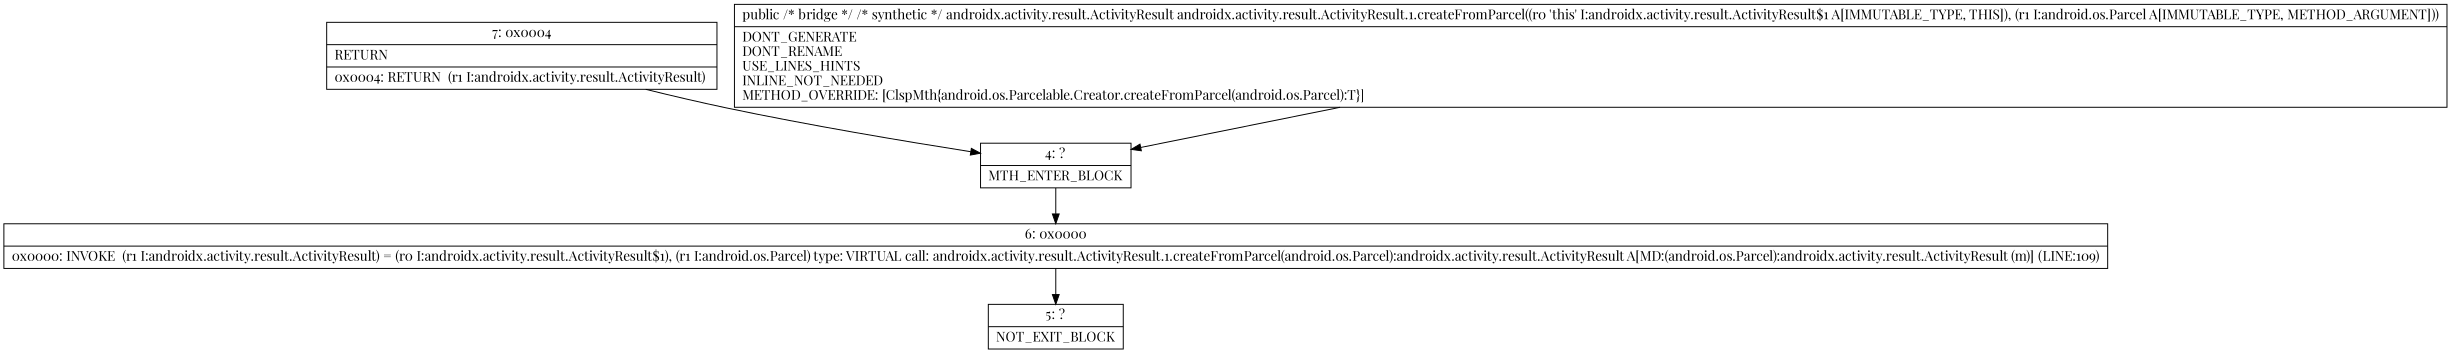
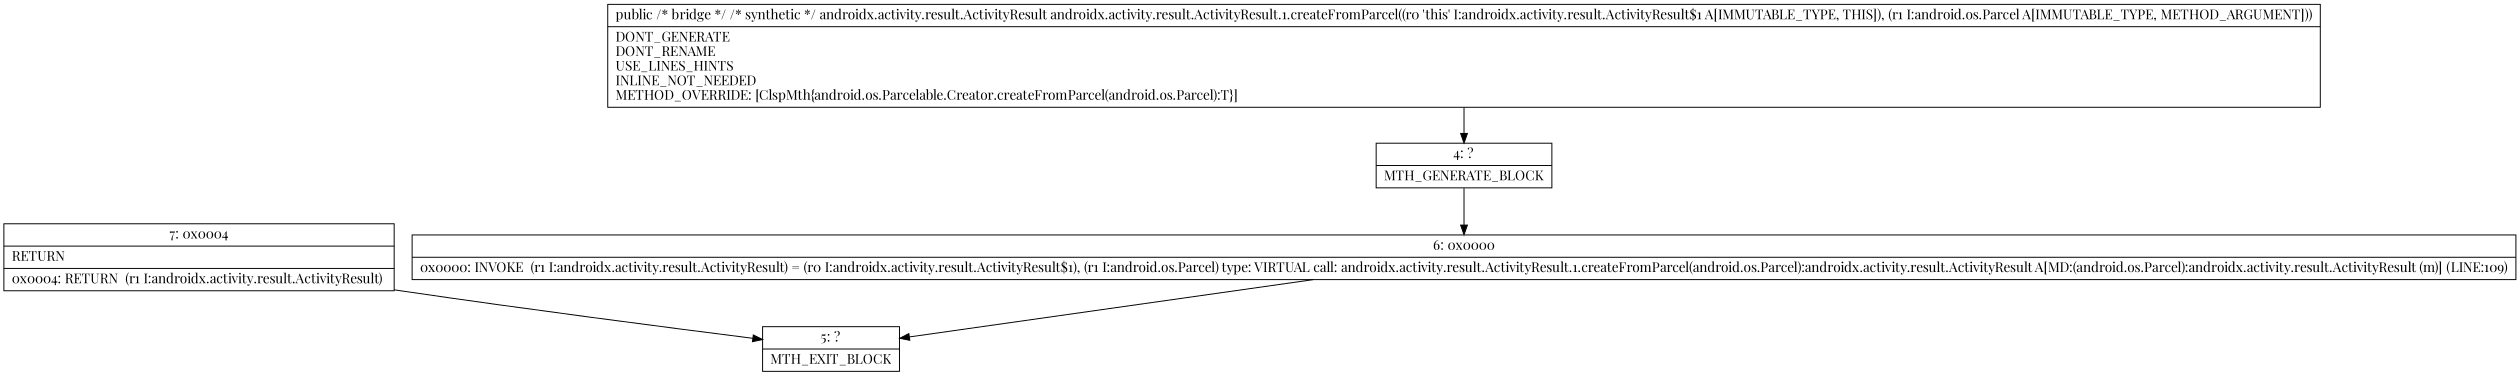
(808, 124) -> (573, 315)
(1056, 176) -> (1464, 176)
(1056, 337) -> (831, 360)
